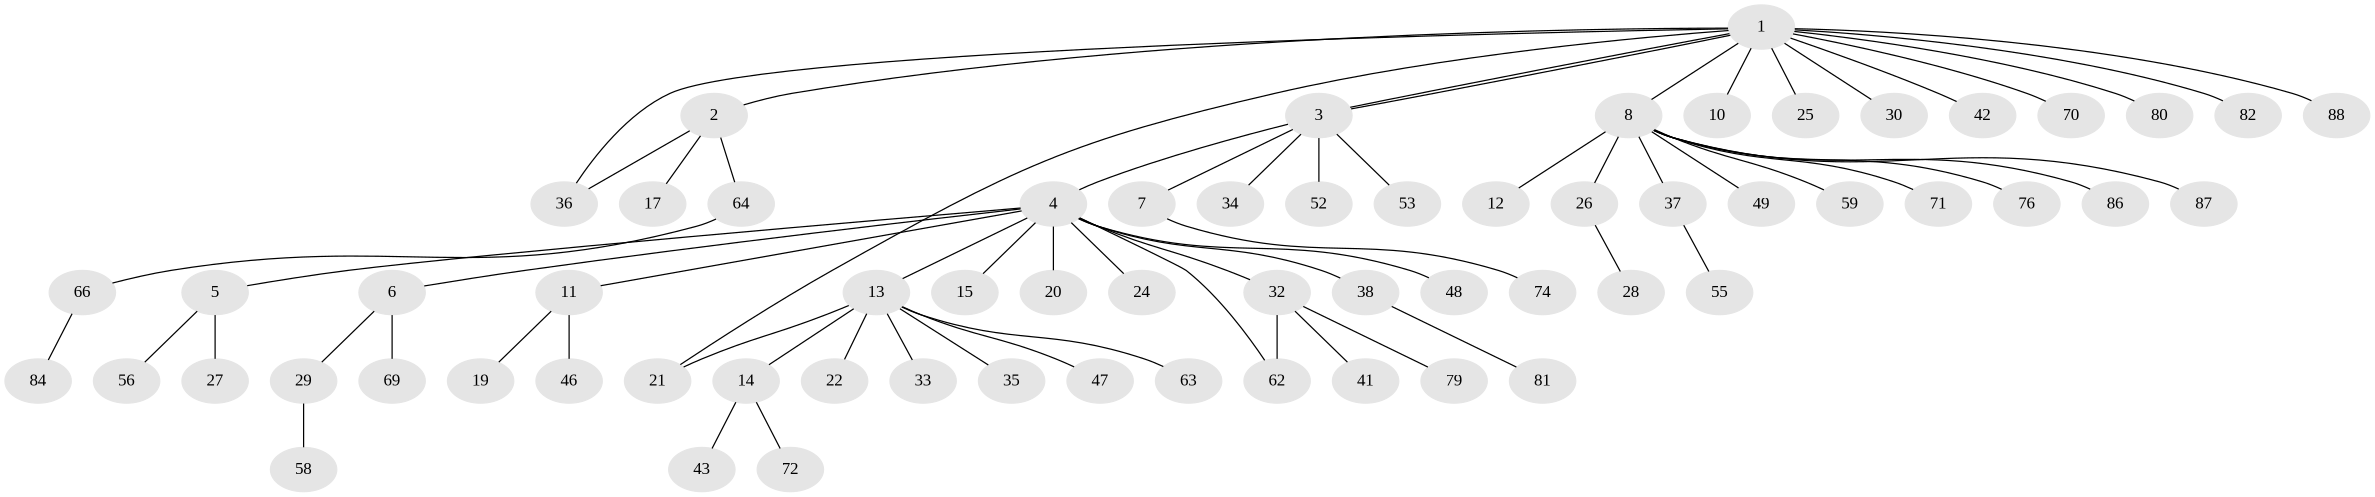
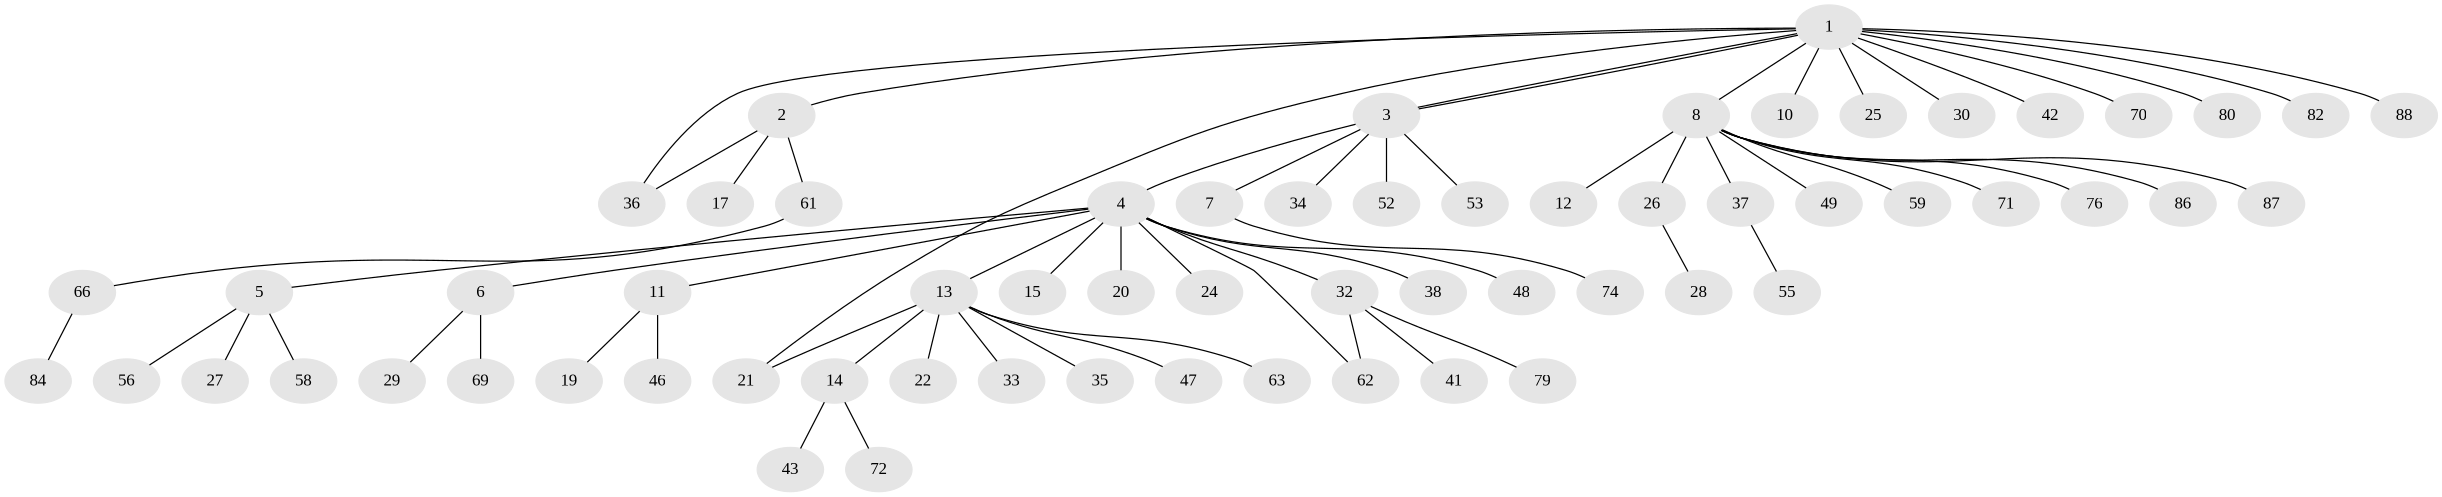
(741, 204) -> (809, 204)
(1543, 381) -> none
(304, 425) -> (282, 337)
